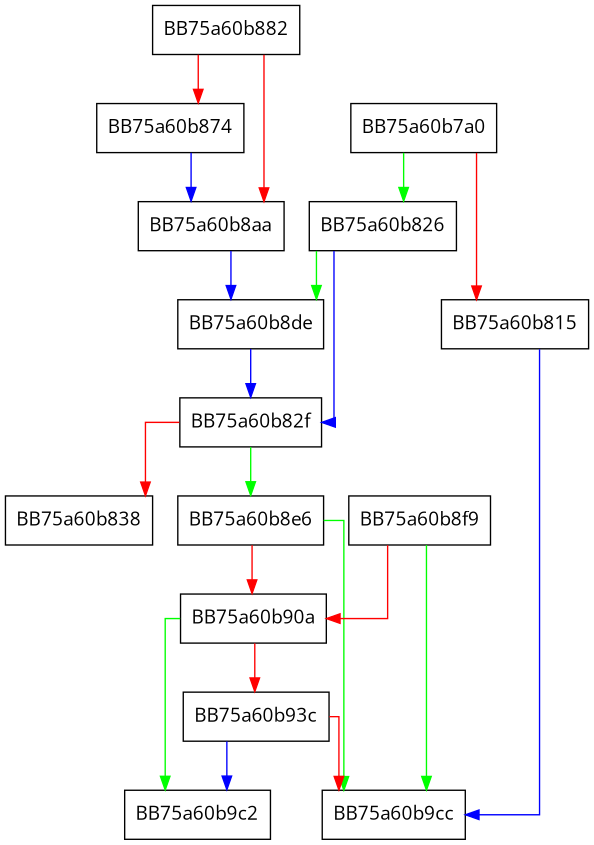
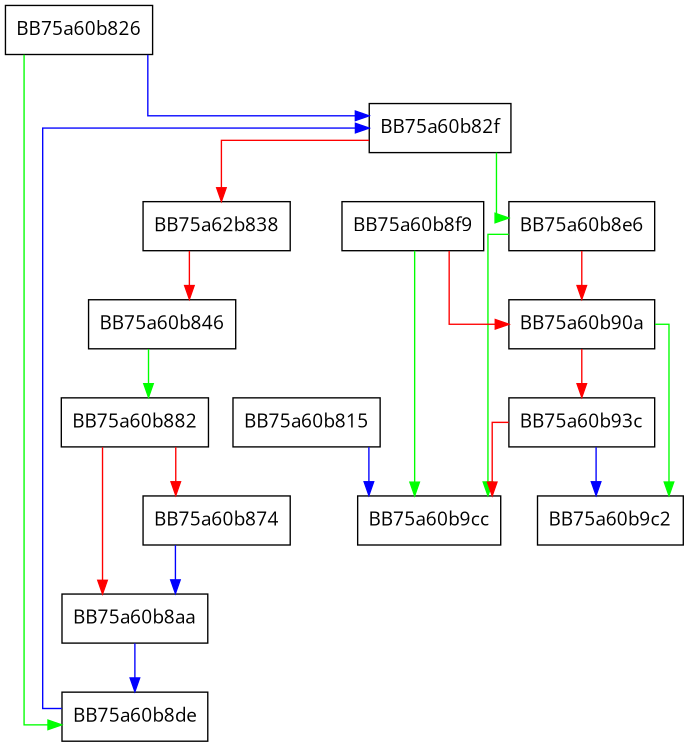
(424, 128) -> none
none -> (162, 324)
(79, 520) -> (217, 226)
